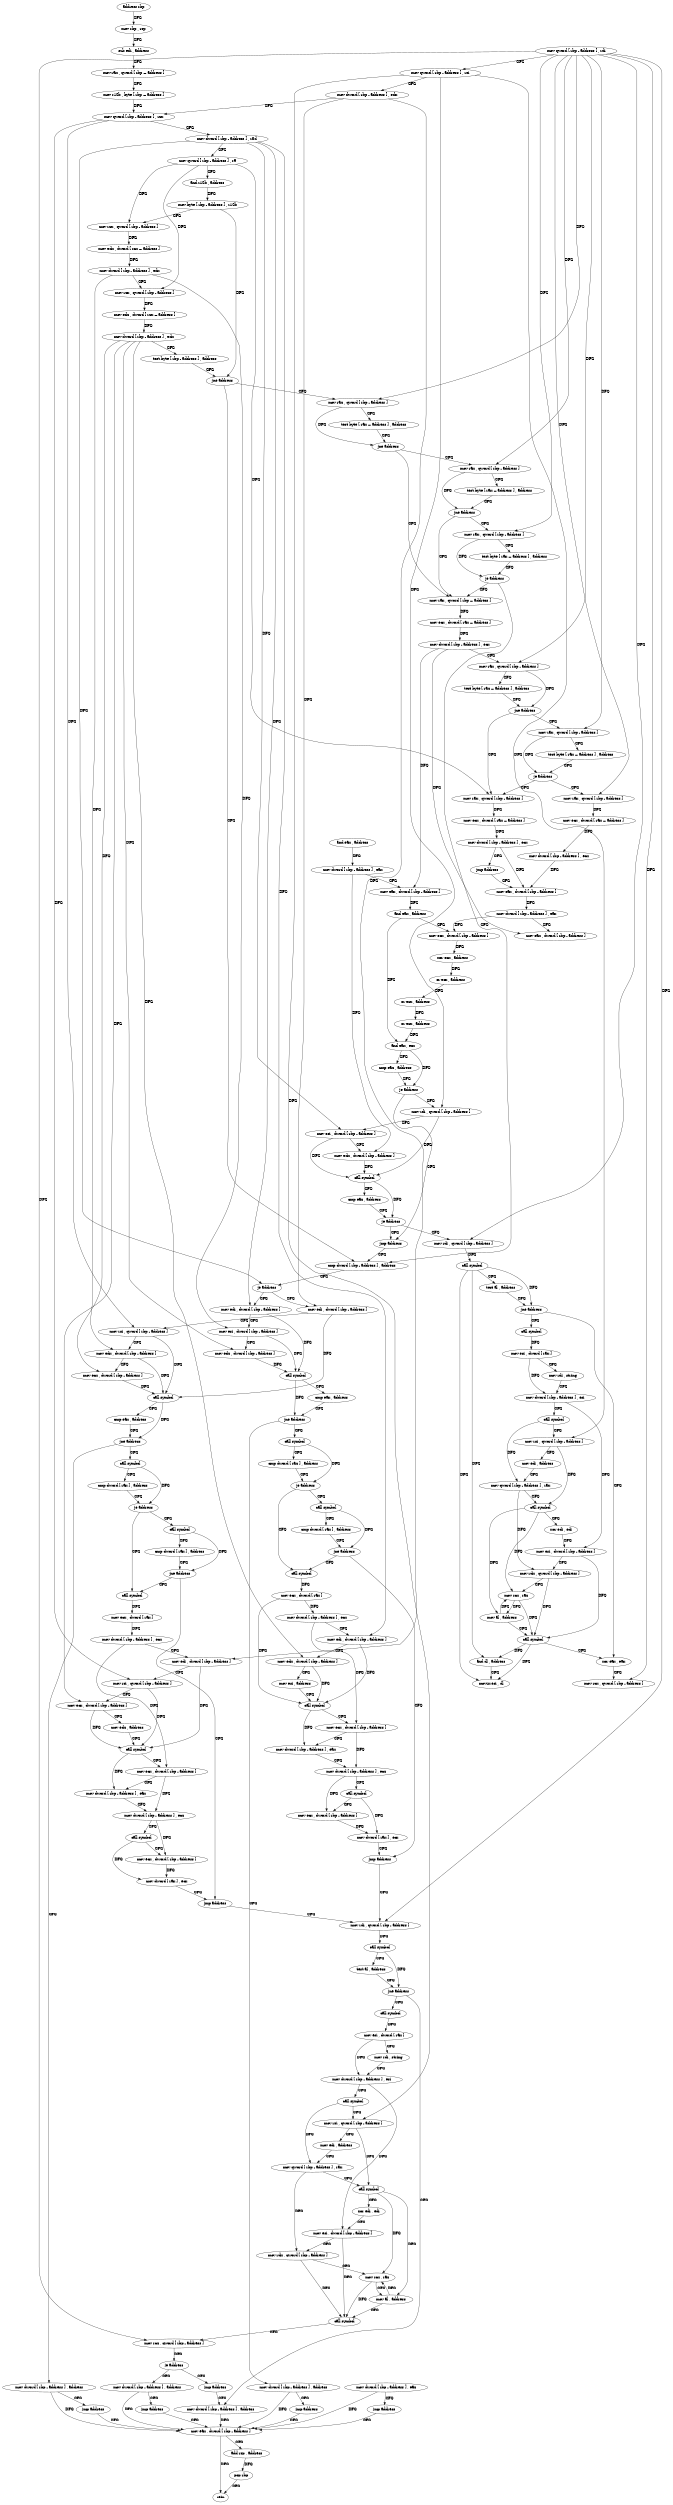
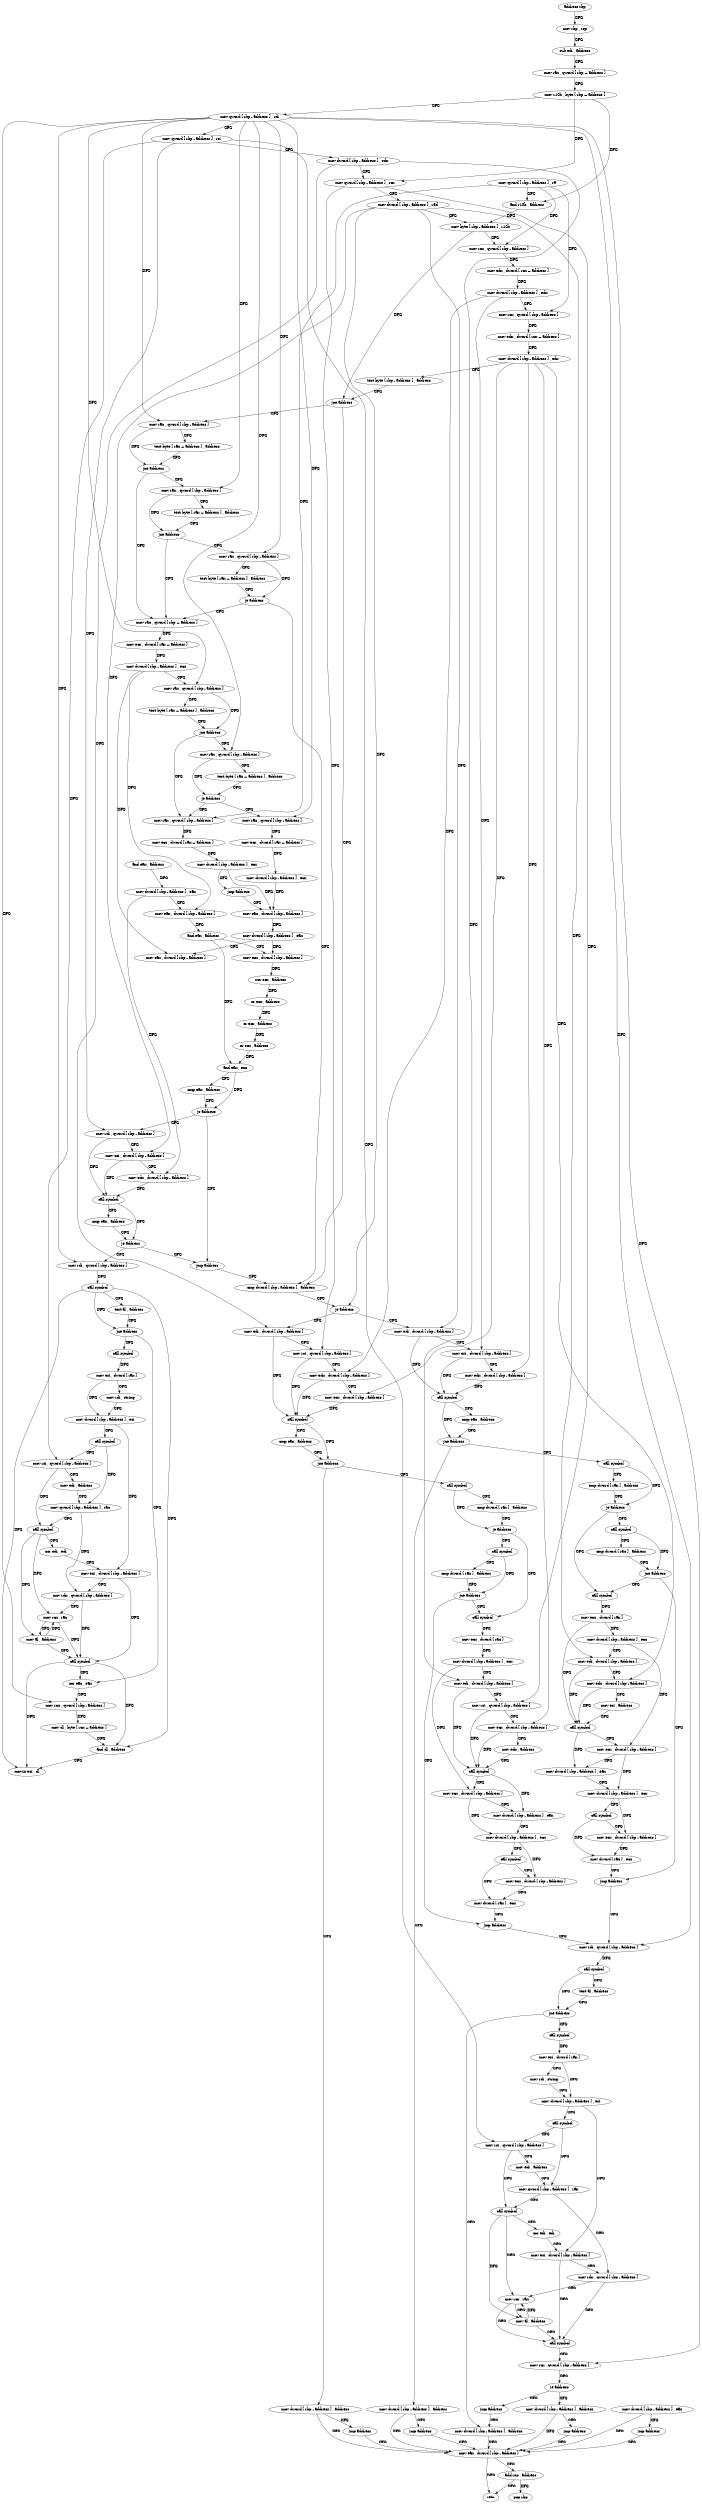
none -> (413, 106)
(218, 149) -> (443, 216)
none -> (606, 163)
none -> (79, 1728)
(232, 2486) -> (506, 2486)
